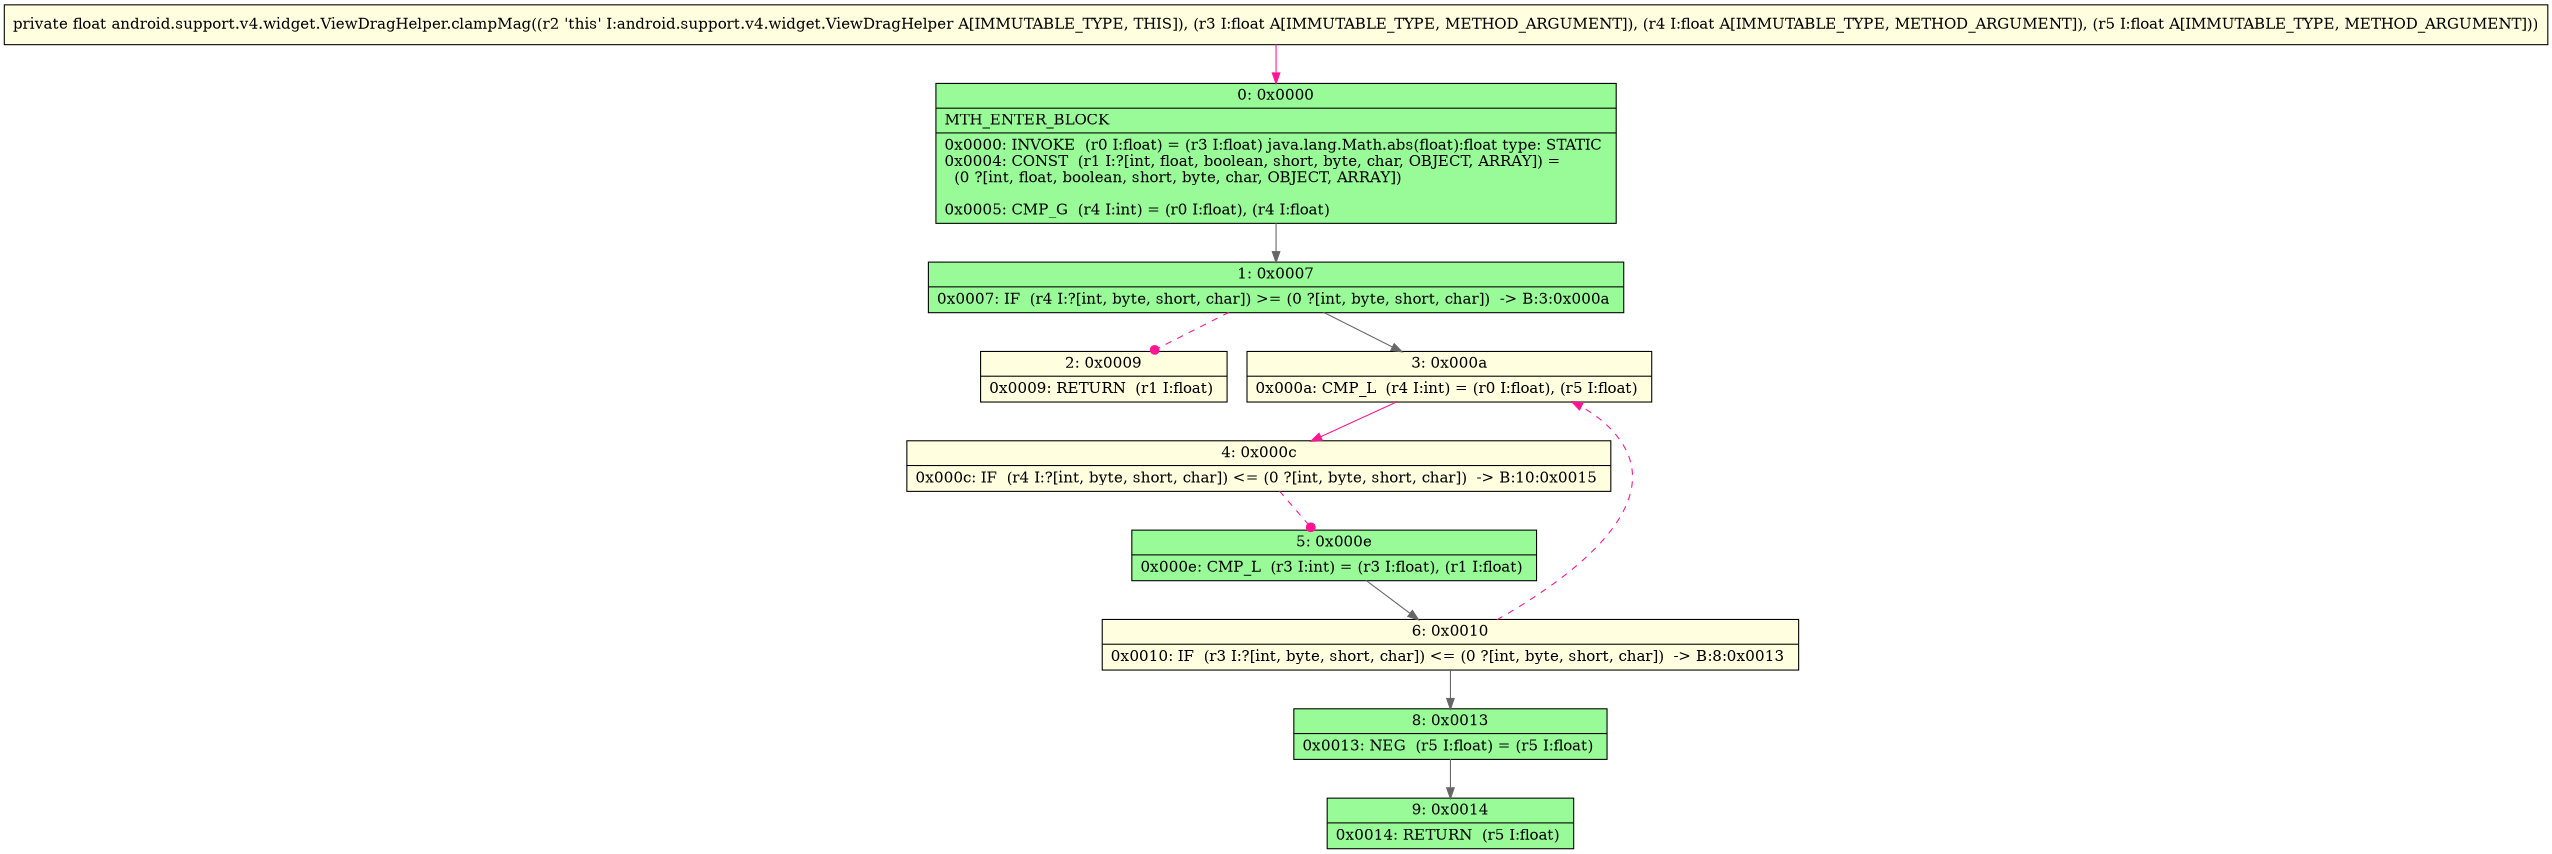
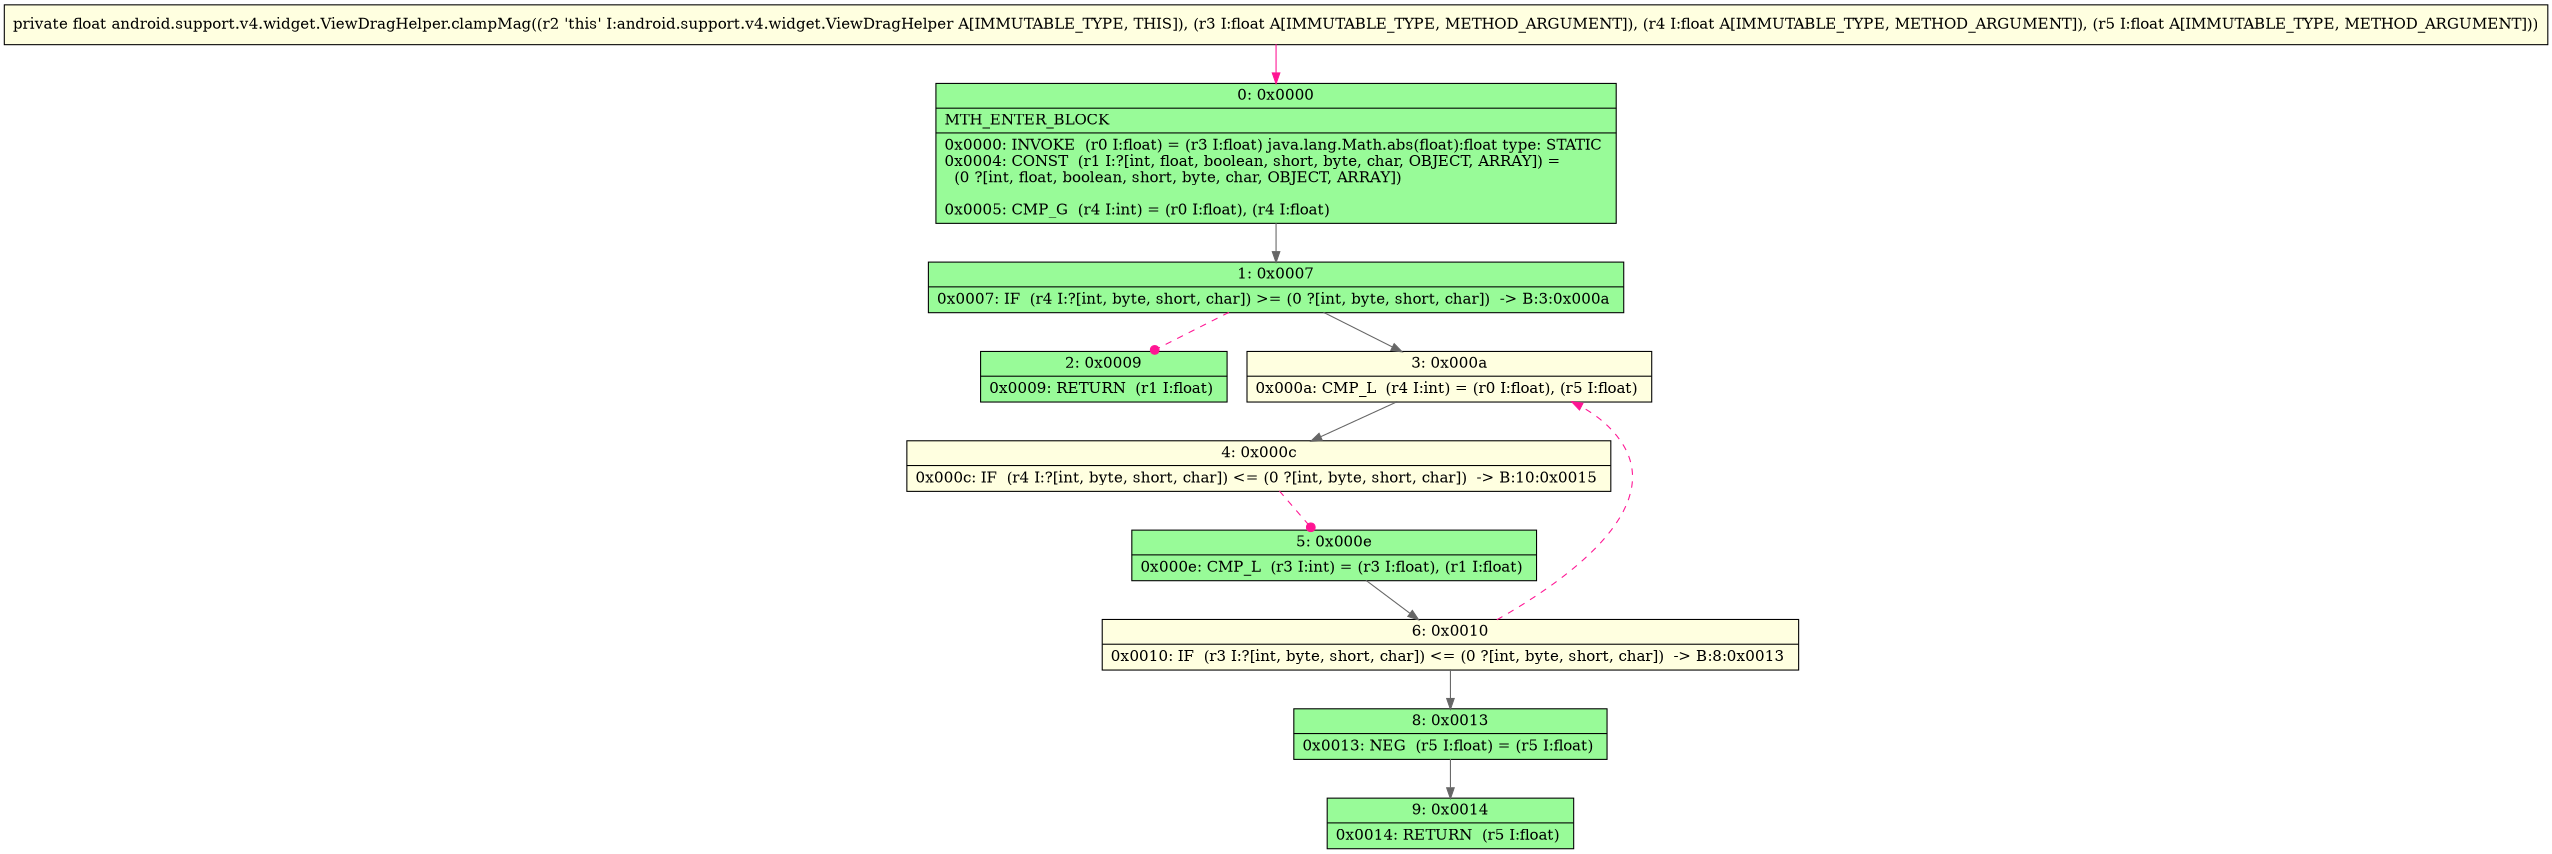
(1104, 377) -> (1104, 377)
(1359, 419) -> (1359, 419)
